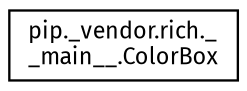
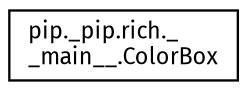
(124, 45) -> (124, 45)
